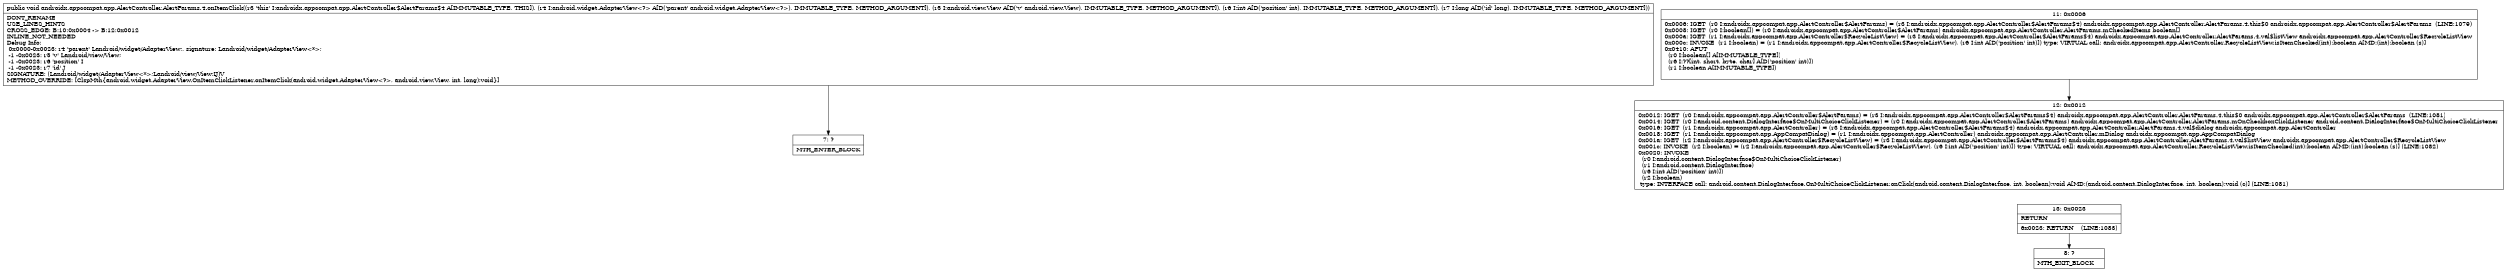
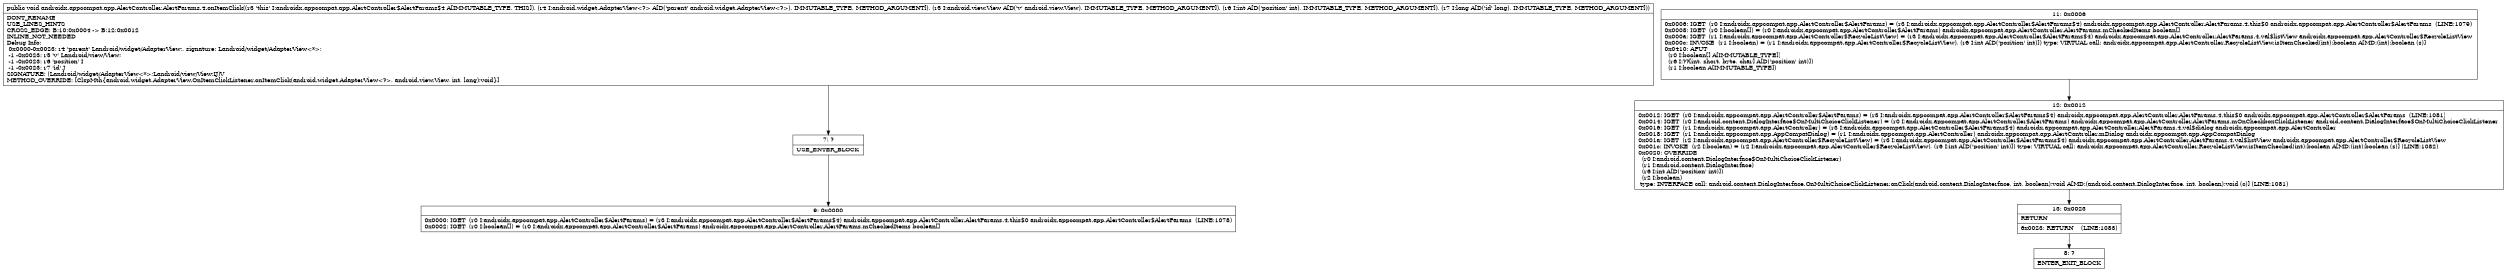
(828, 150) -> (828, 150)
(1665, 153) -> (1670, 153)
none -> (2069, 195)
none -> (828, 219)
(2066, 263) -> (2069, 263)
